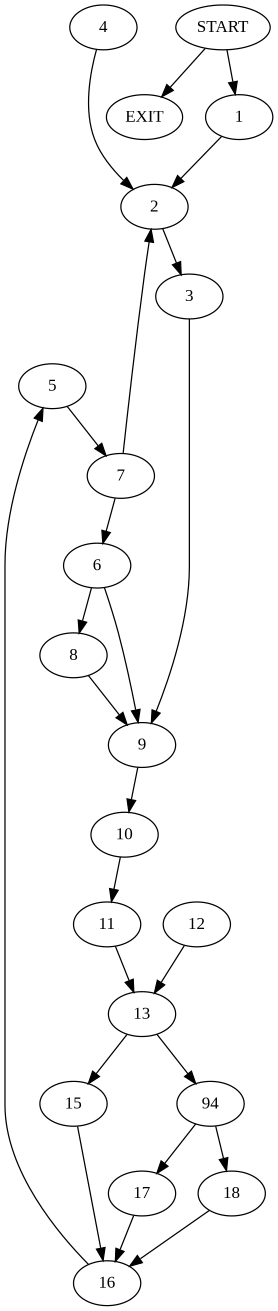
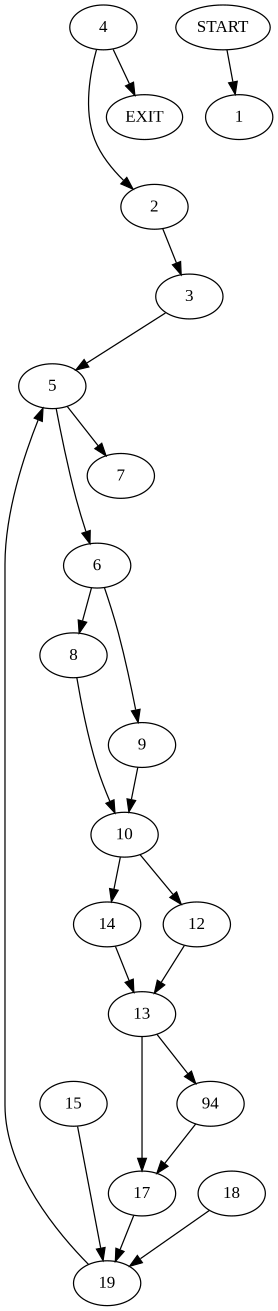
(188, 68) -> (121, 67)
(201, 157) -> none
(135, 347) -> none
(111, 515) -> (69, 471)
(189, 517) -> (126, 338)
(104, 695) -> (90, 740)
none -> (157, 875)
(107, 924) -> (107, 924)
(112, 1054) -> (142, 1097)
(220, 1142) -> none
(107, 1283) -> (107, 1283)
